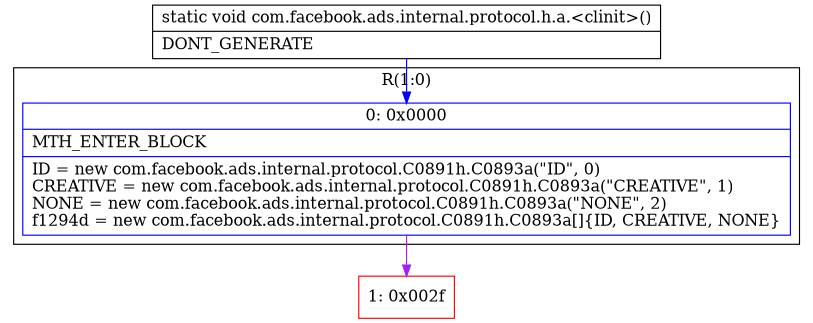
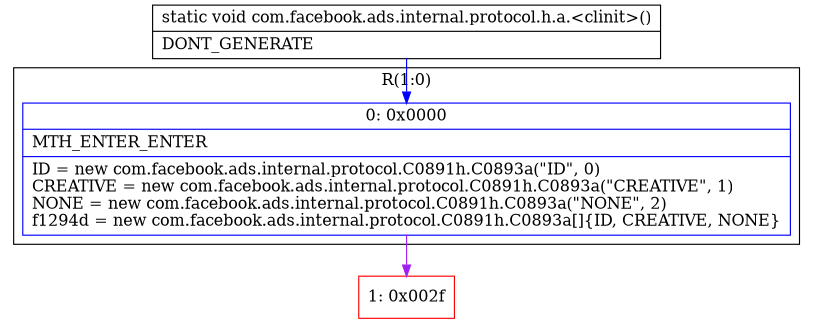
(120, 142) -> (120, 142)
